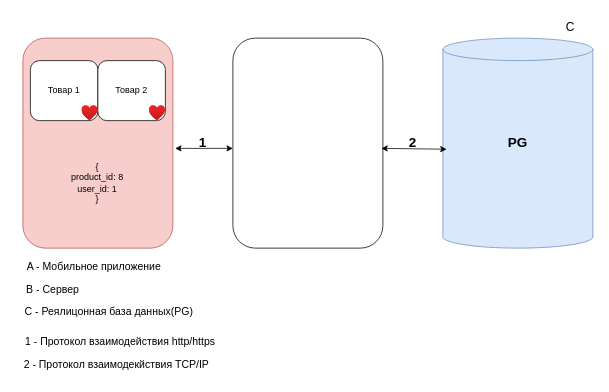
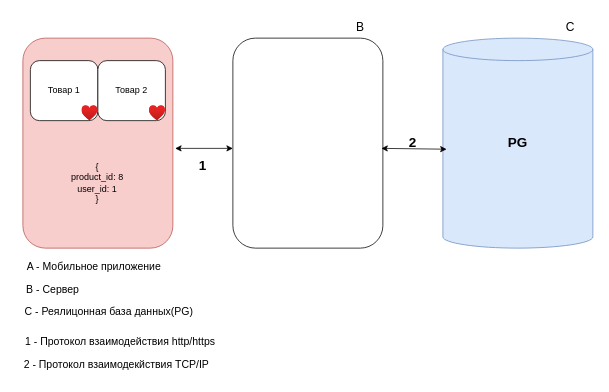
none -> (360, 27)
(203, 143) -> (203, 165)
